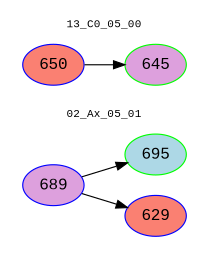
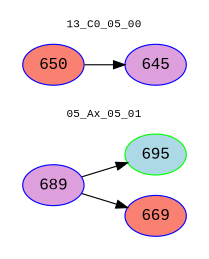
(156, 65) -> (156, 65)
(105, 114) -> (105, 114)
(156, 216) -> (156, 216)
